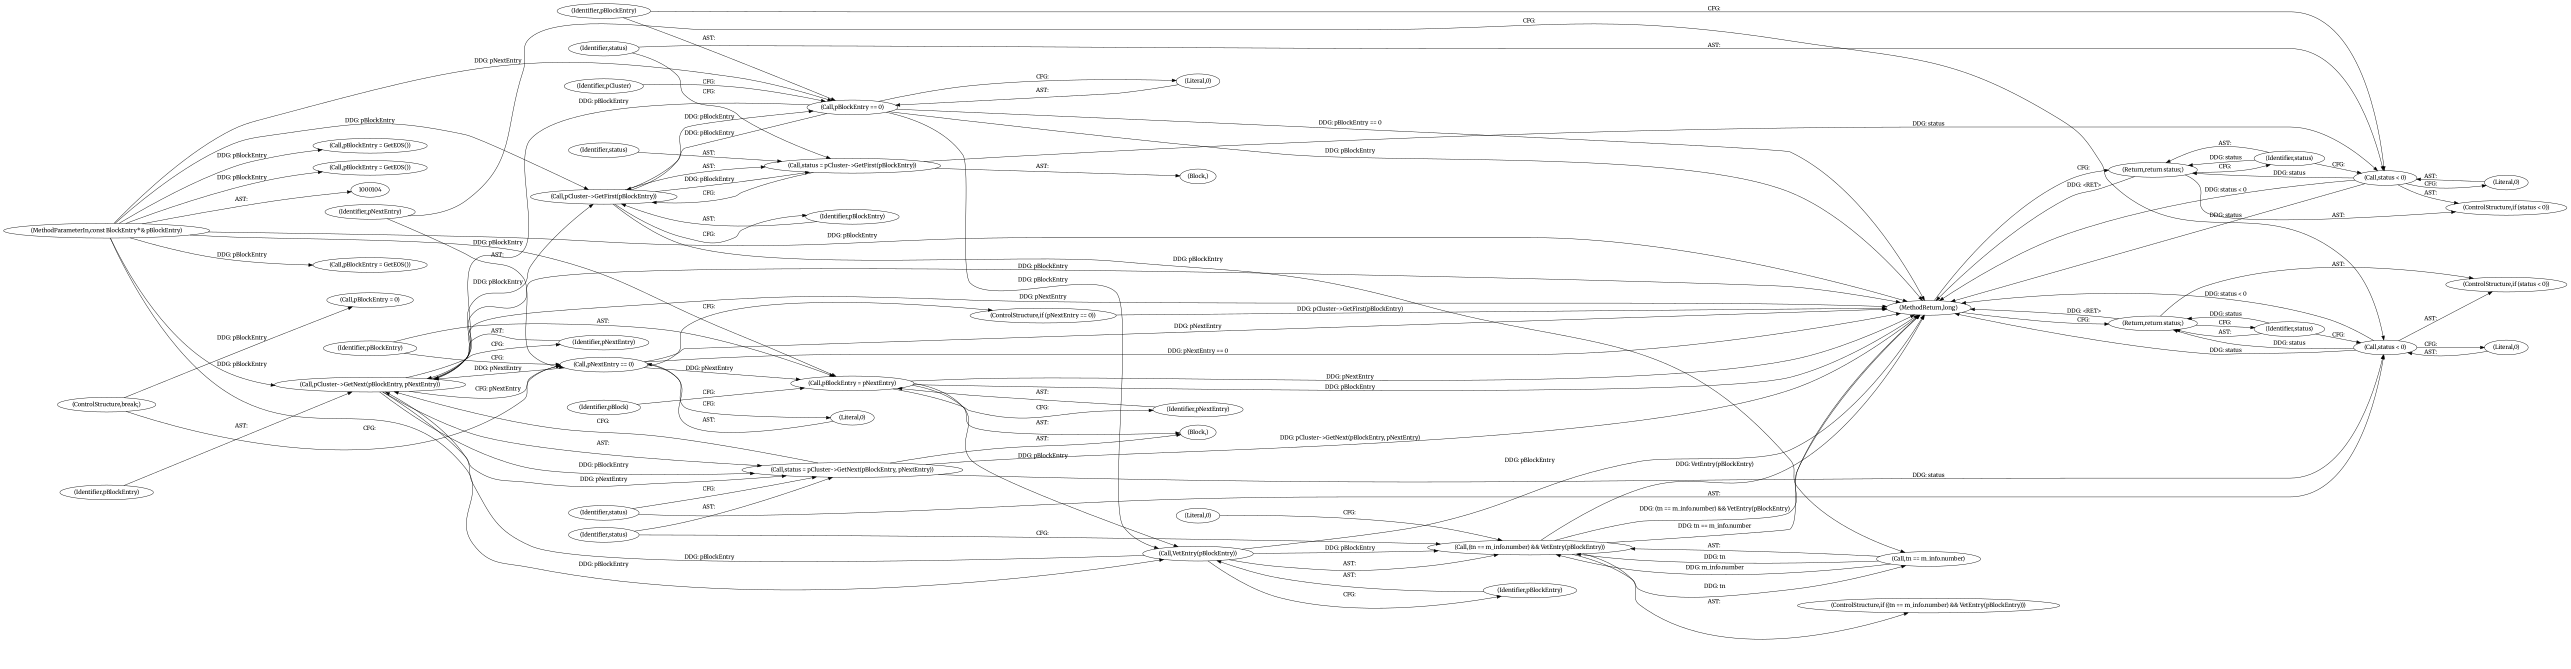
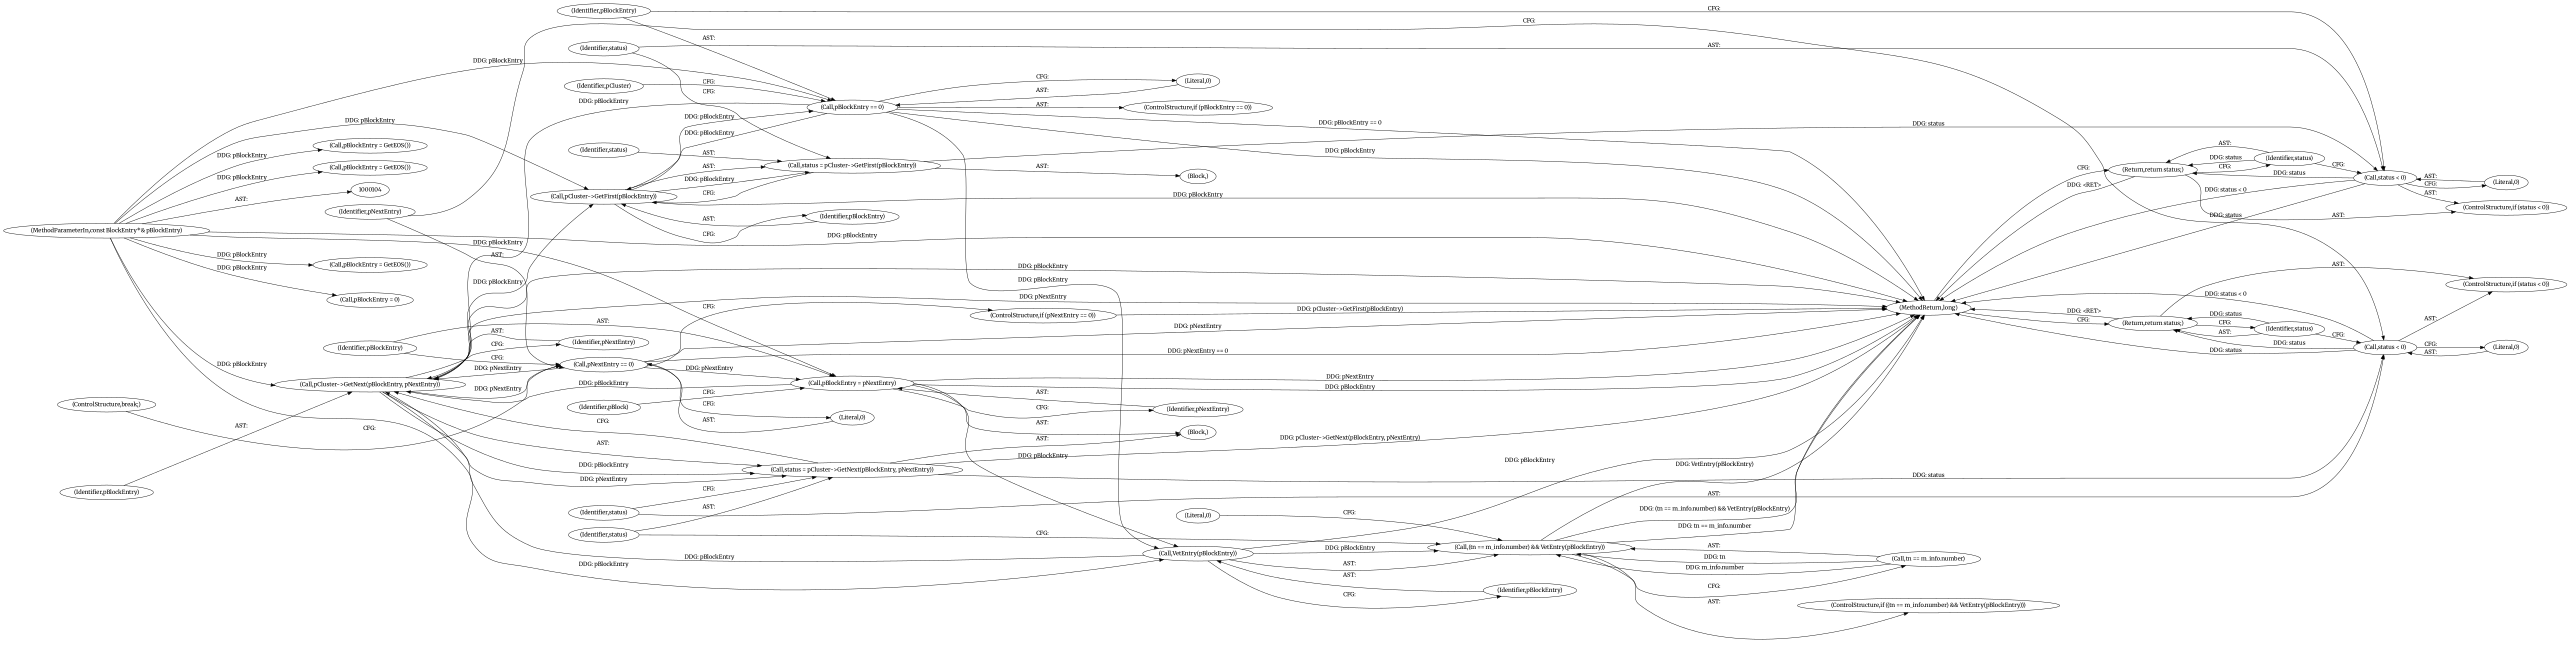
(498, 61) -> (498, 61)
none -> (1198, 108)
(1293, 277) -> (1294, 198)
(236, 353) -> (226, 274)
none -> (600, 387)
(498, 389) -> (498, 389)
(1715, 587) -> (1715, 587)
